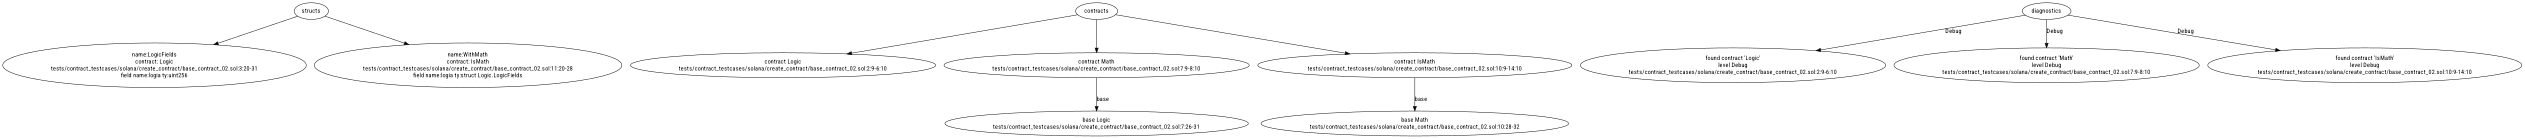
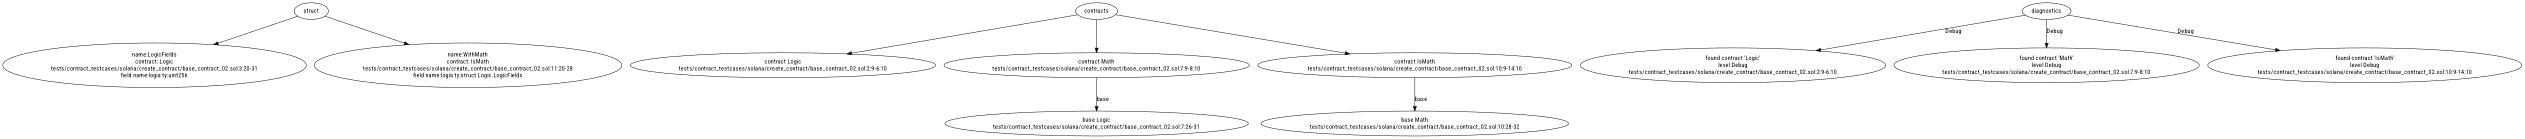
(311, 11) -> (311, 11)
